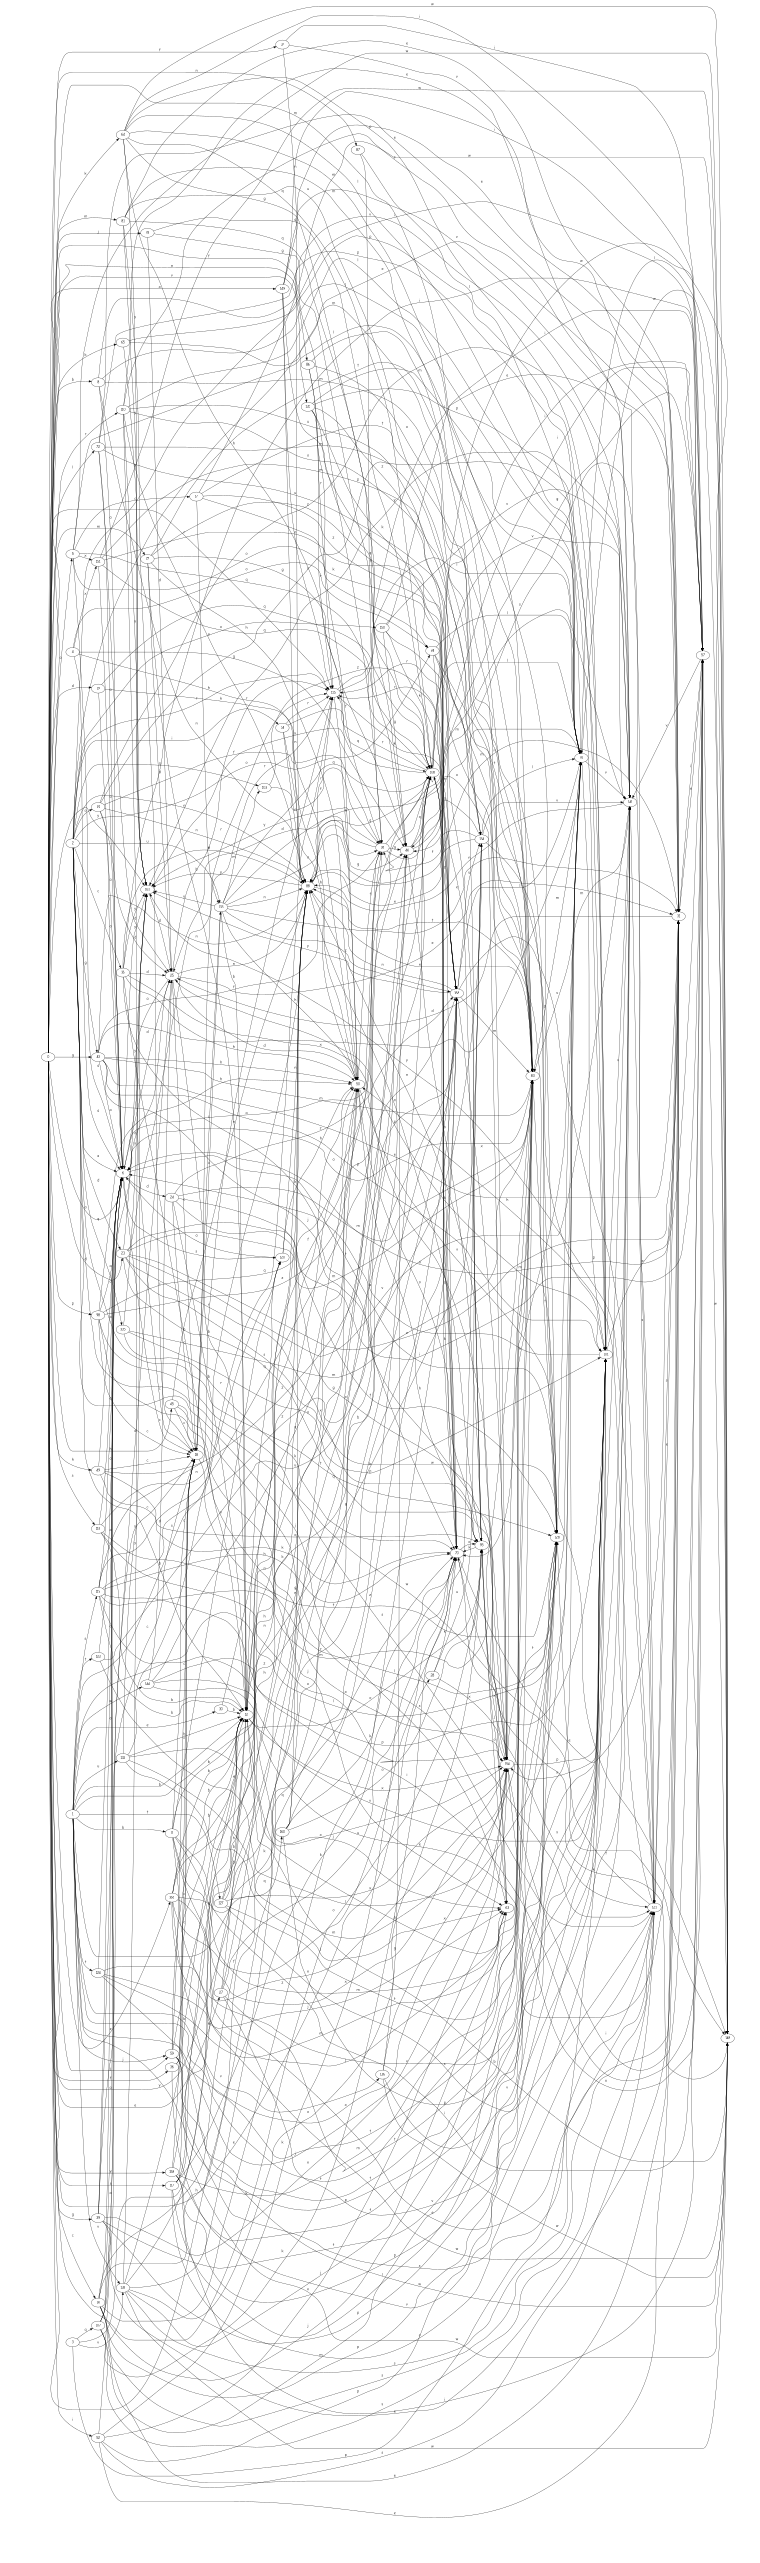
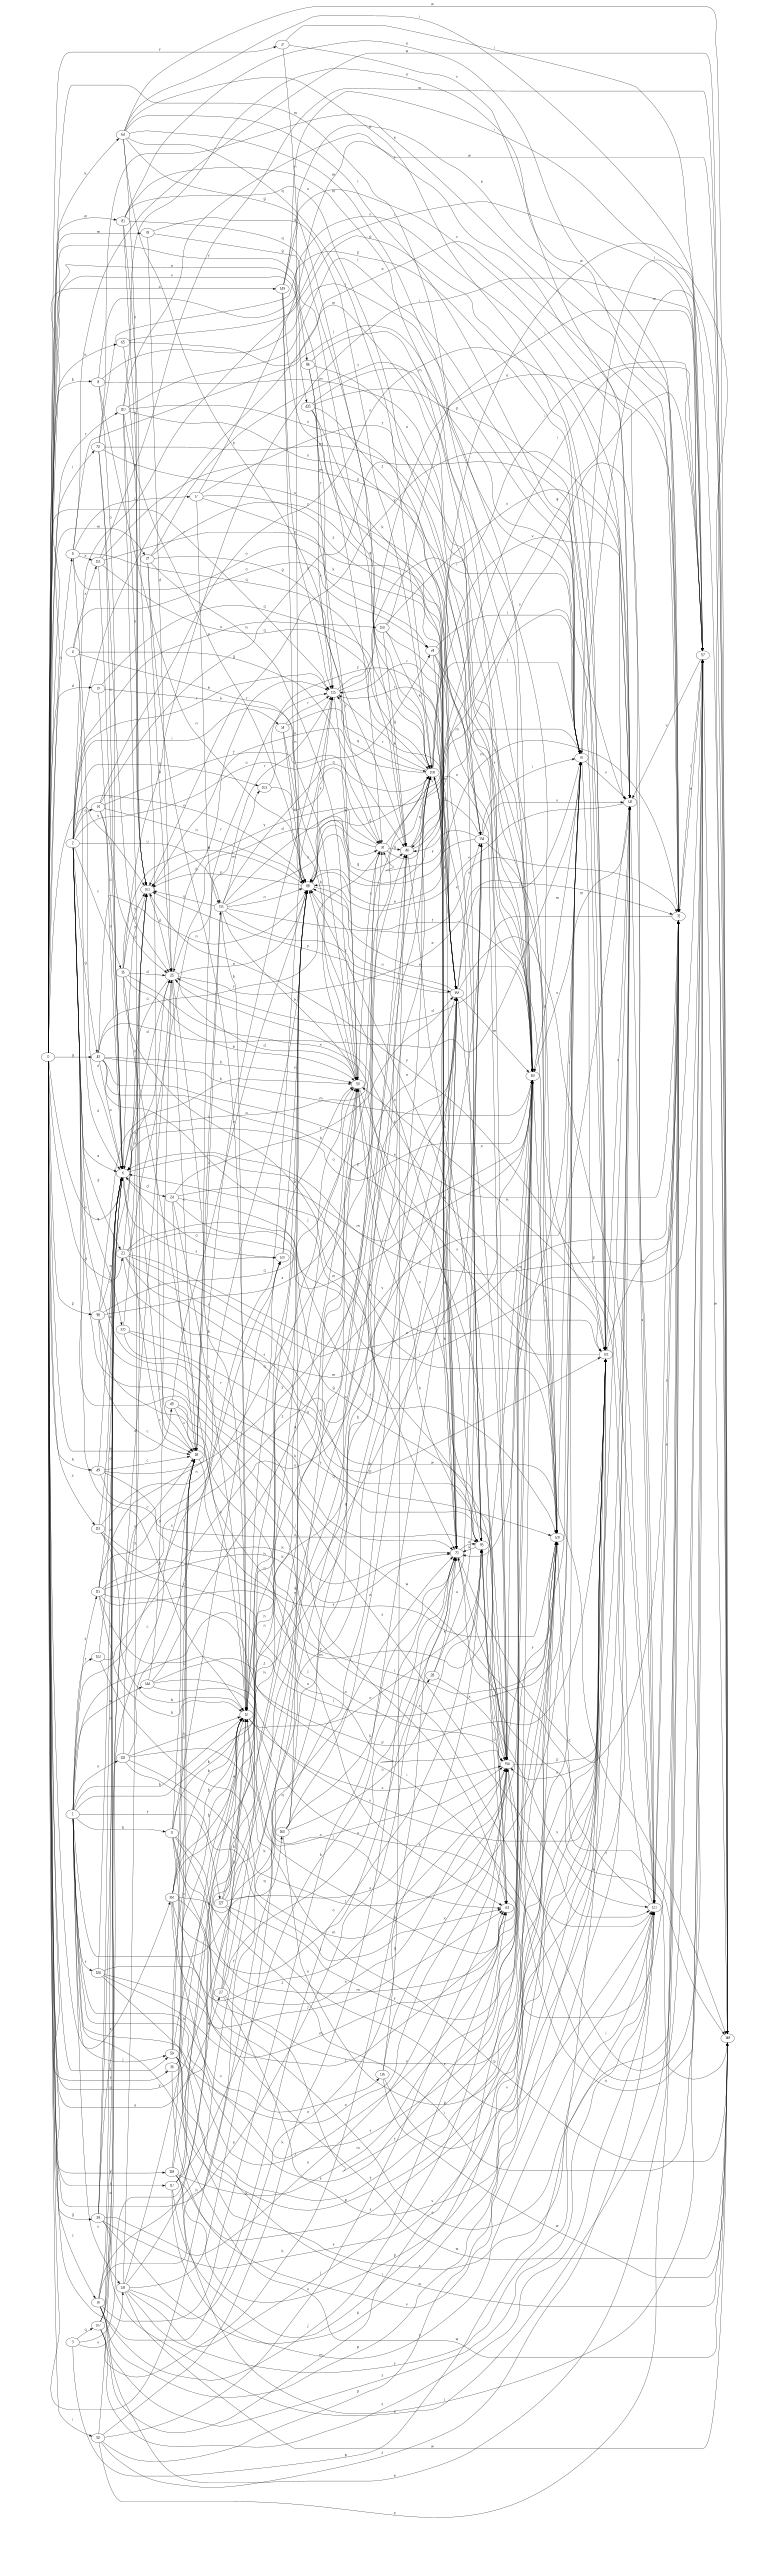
(358, 150) -> none
(98, 232) -> (98, 232)
(308, 407) -> (308, 407)
(221, 1709) -> none
(186, 1822) -> (183, 1677)
